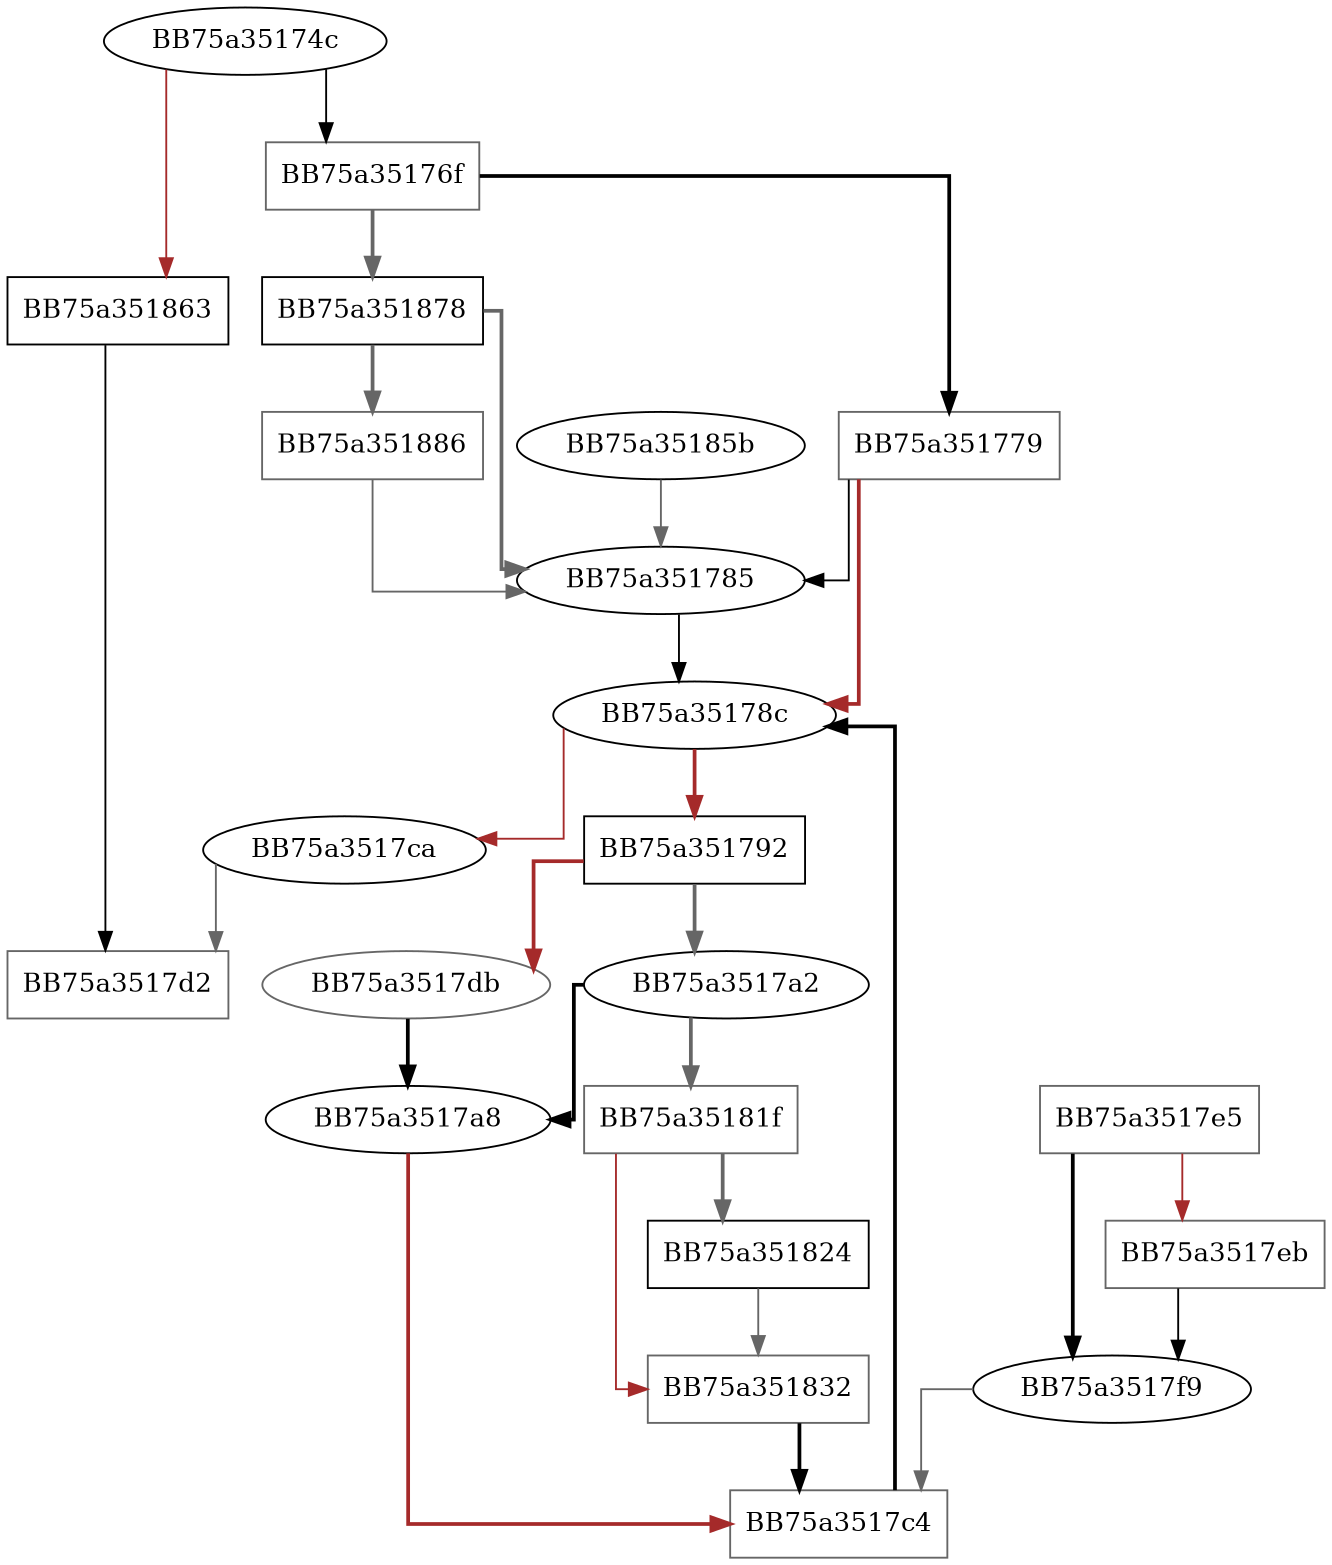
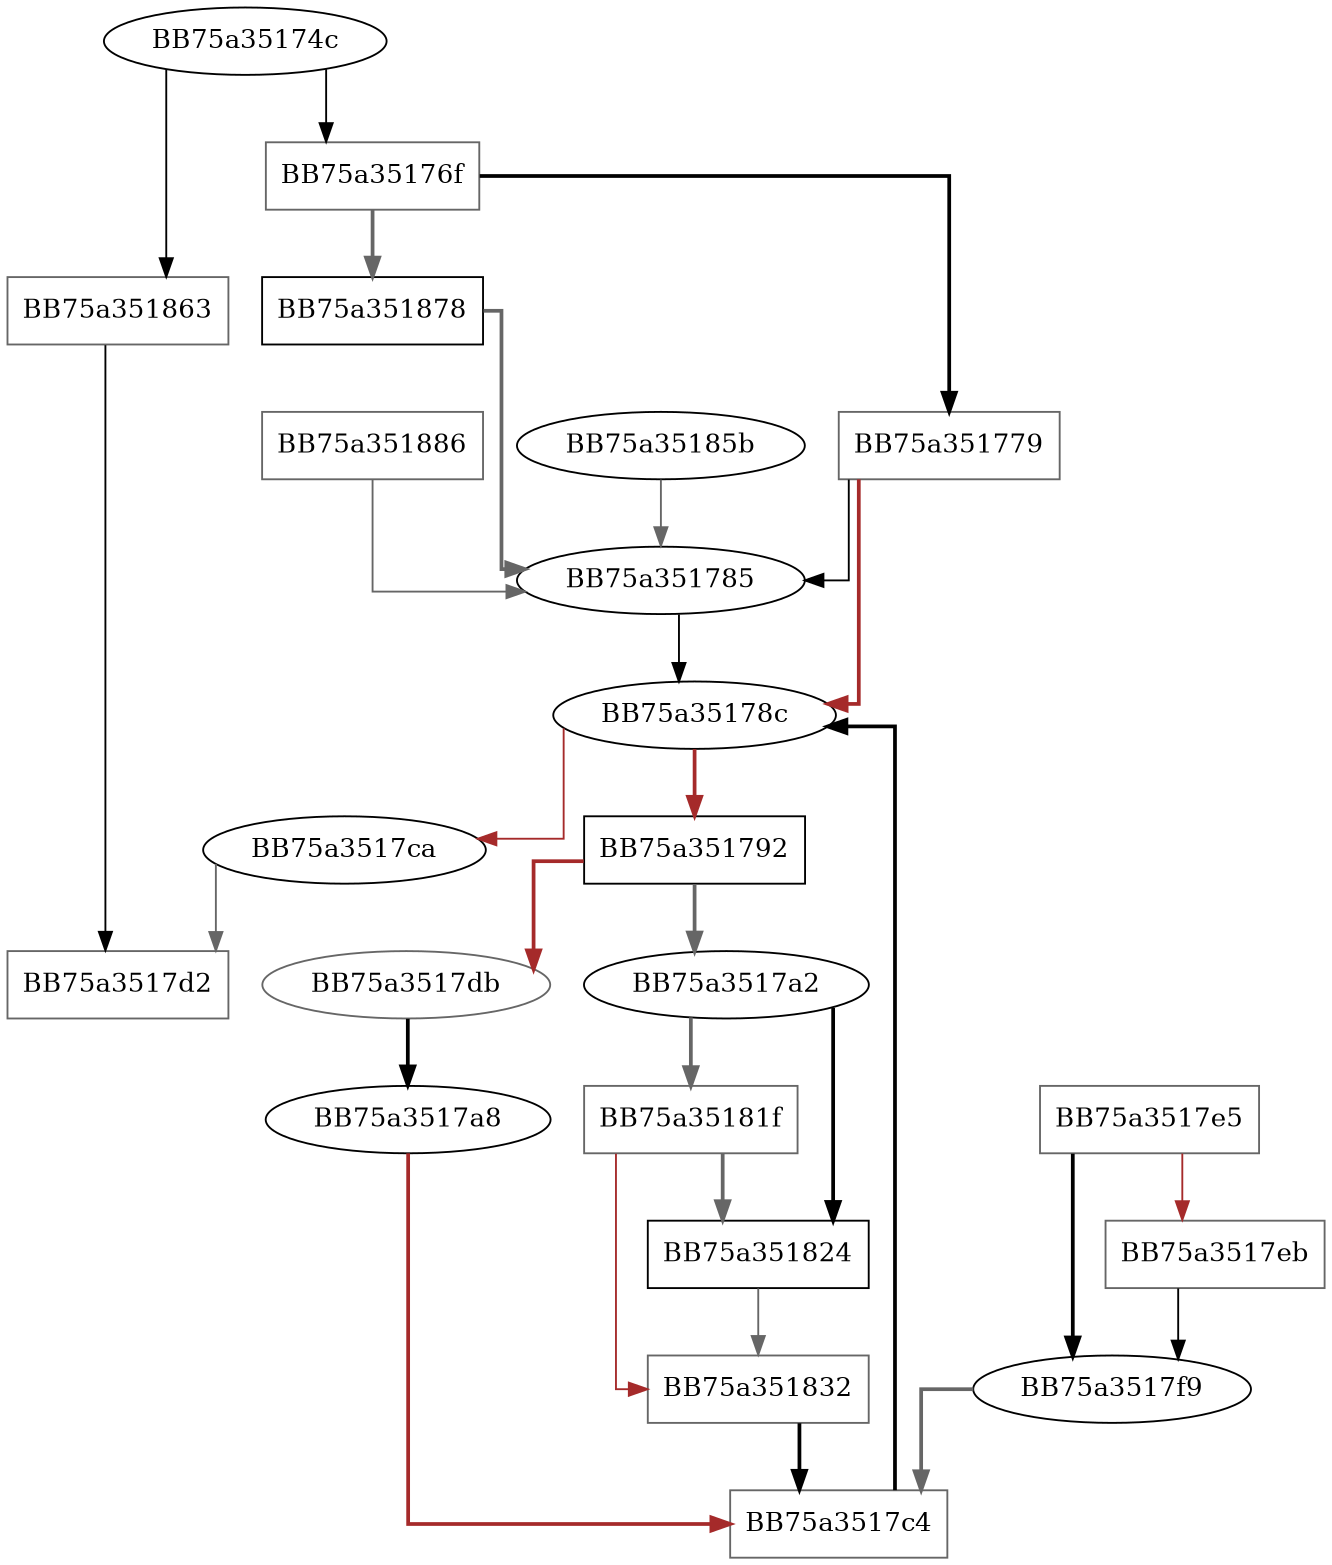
(166, 164) -> (166, 164)
(118, 311) -> (118, 311)
(373, 369) -> none
(574, 1049) -> (833, 1105)
(921, 1404) -> (921, 1404)
